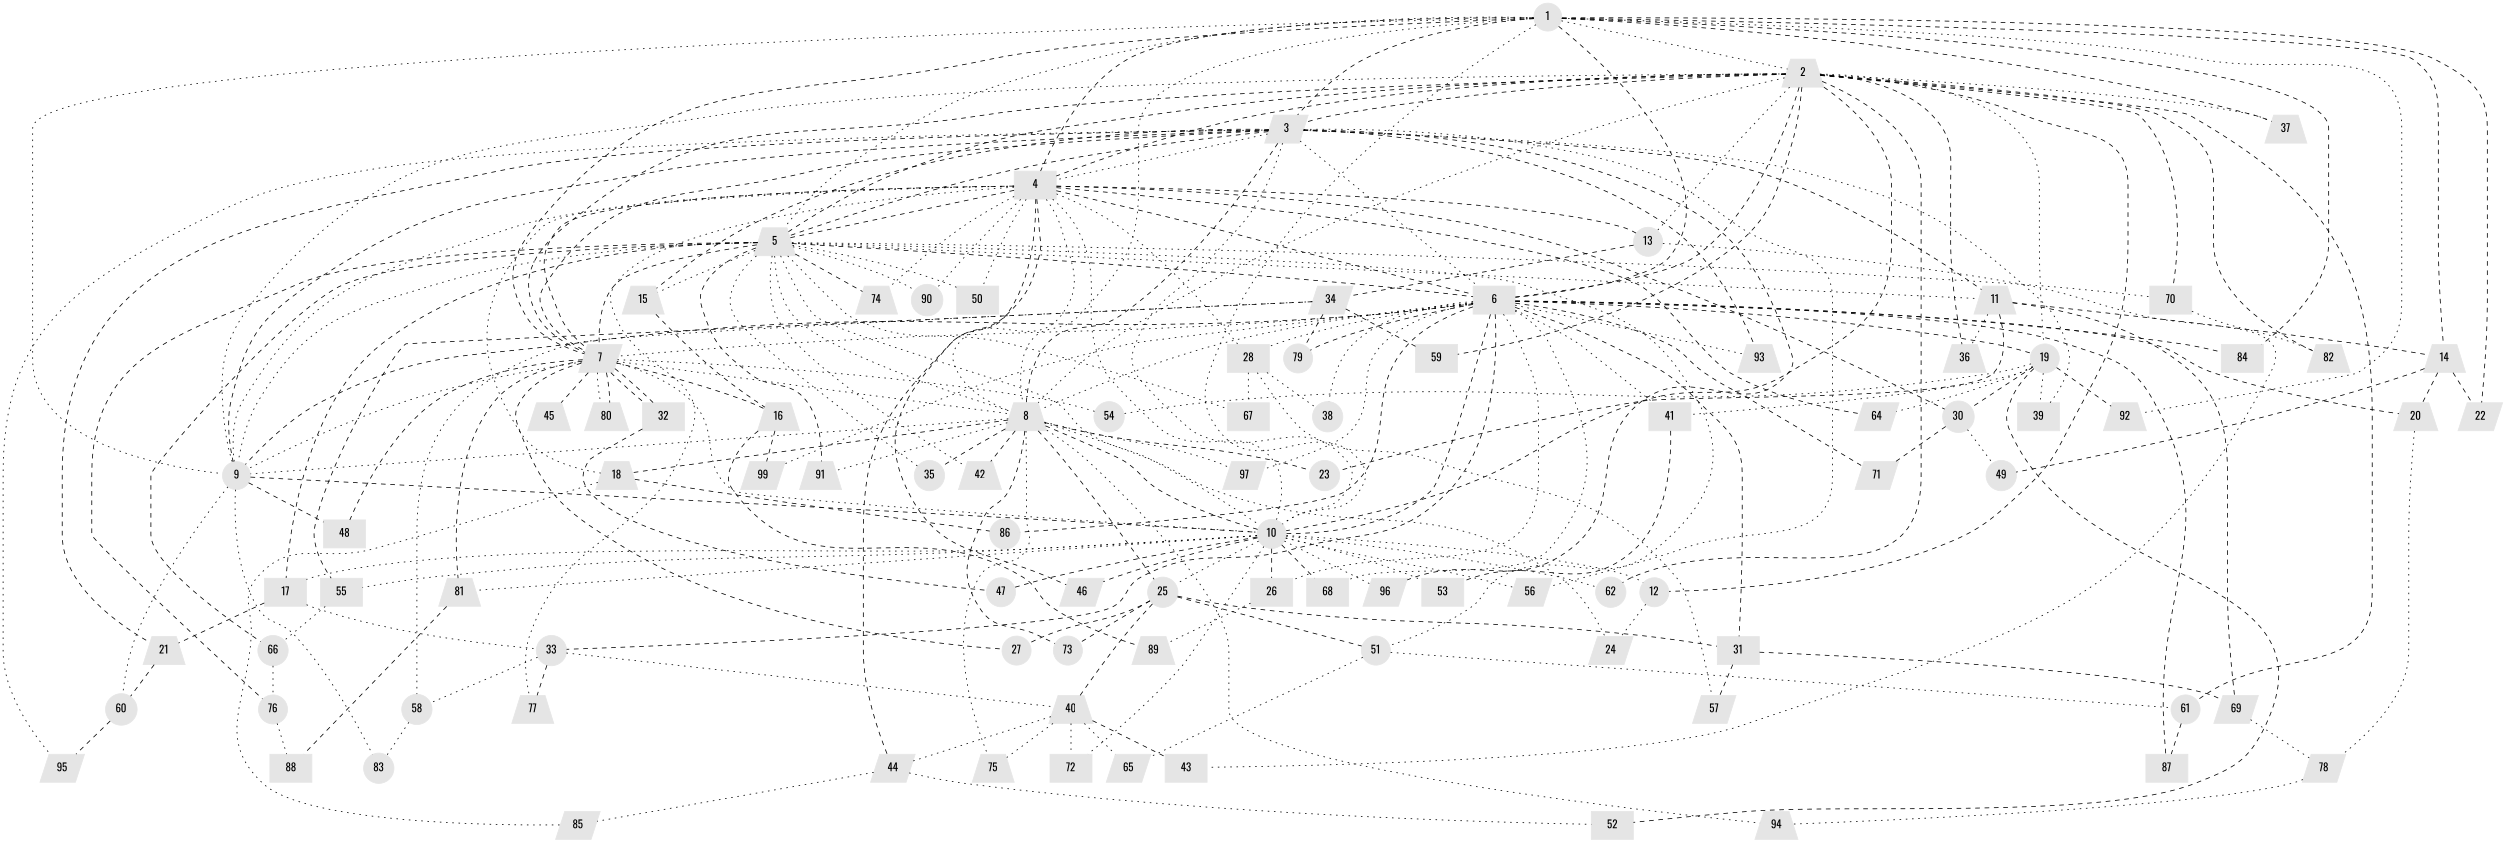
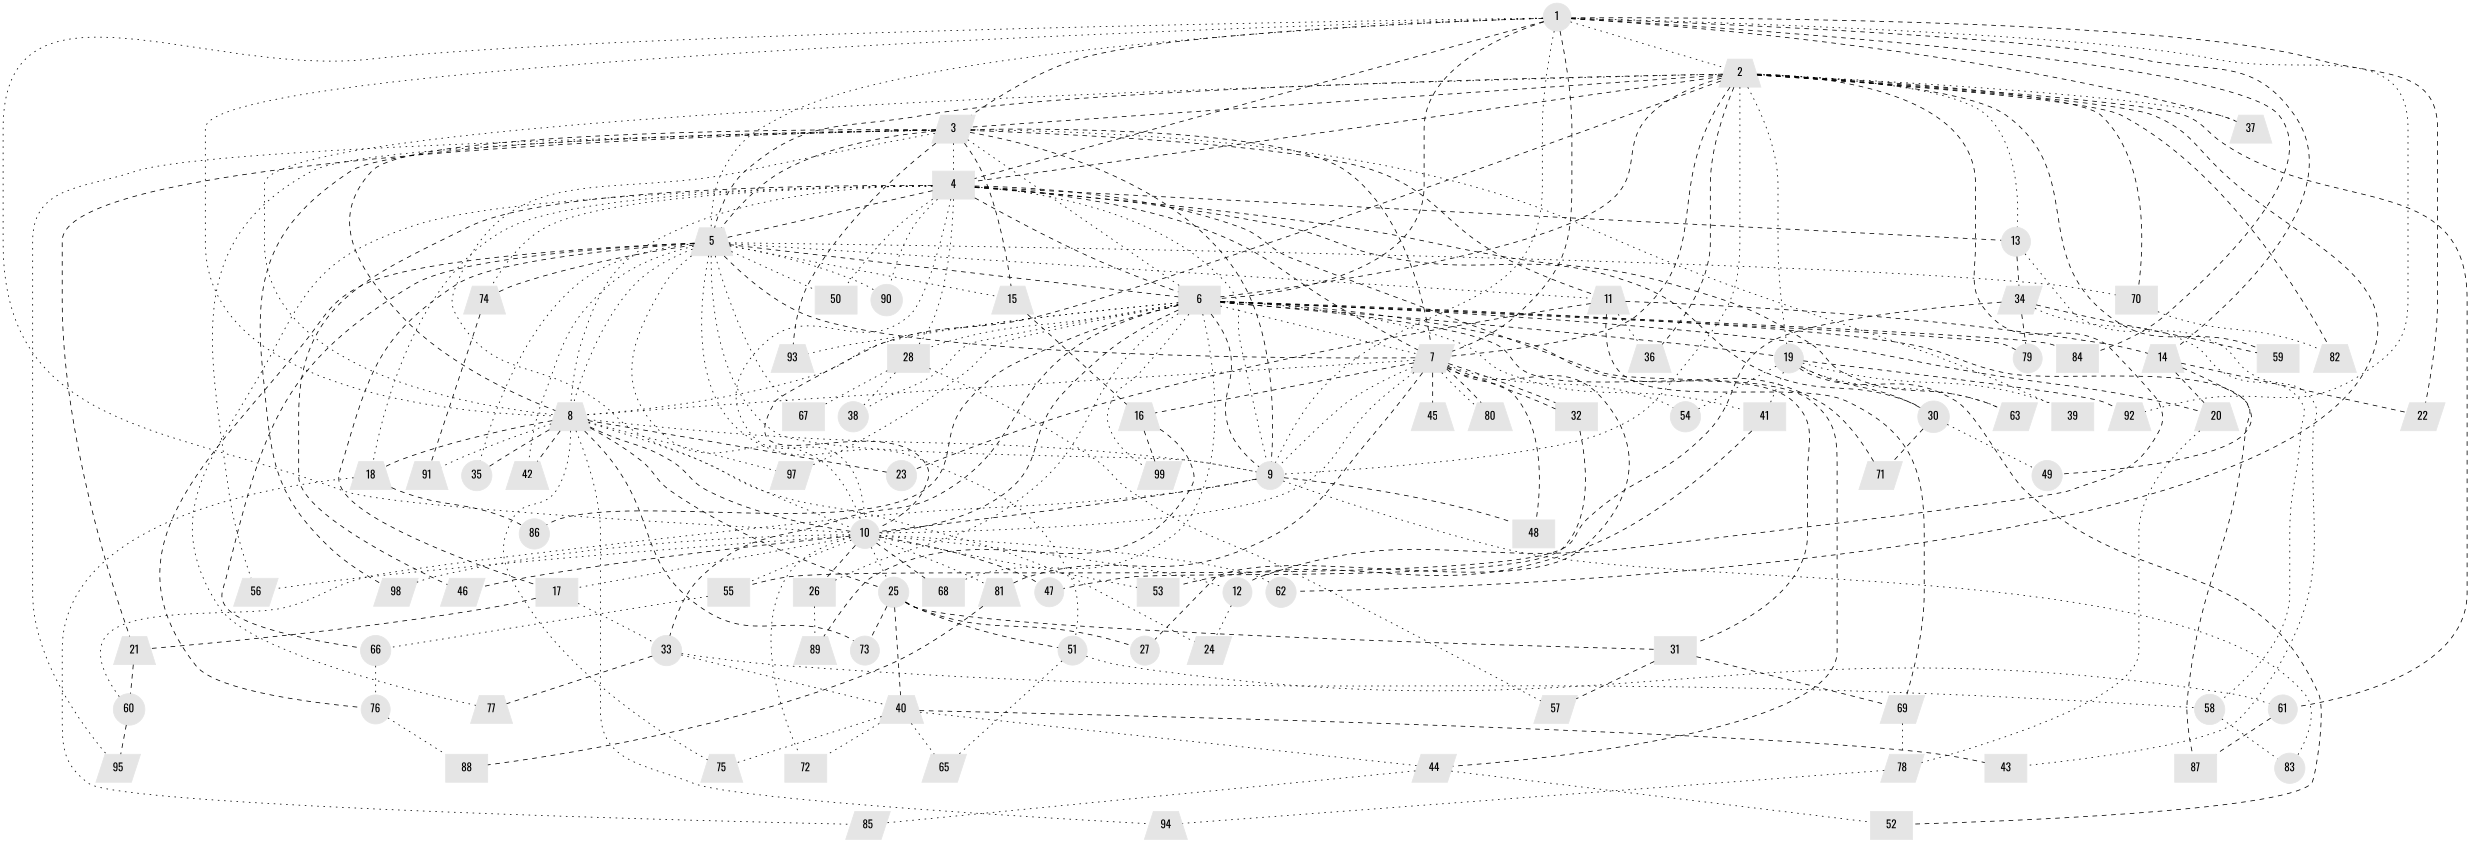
(733, 360) -> (456, 388)
(1877, 417) -> (2015, 417)
(1385, 592) -> (396, 592)
